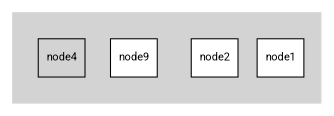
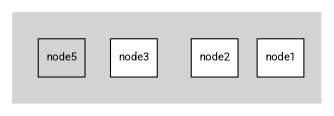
(62, 58) -> (62, 58)
(134, 58) -> (134, 58)
